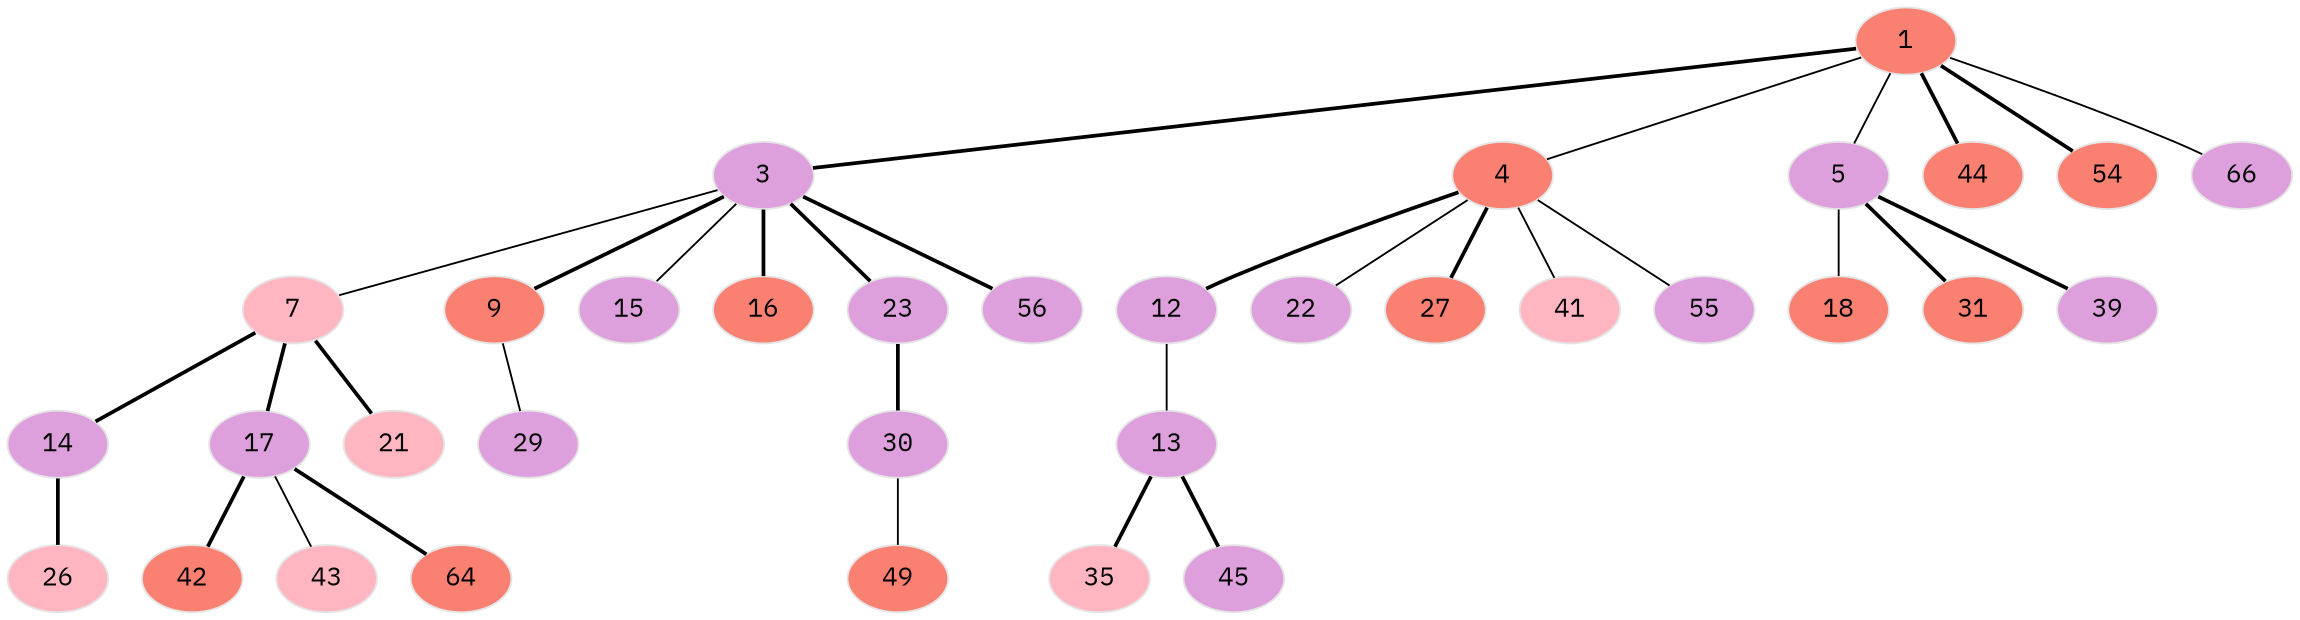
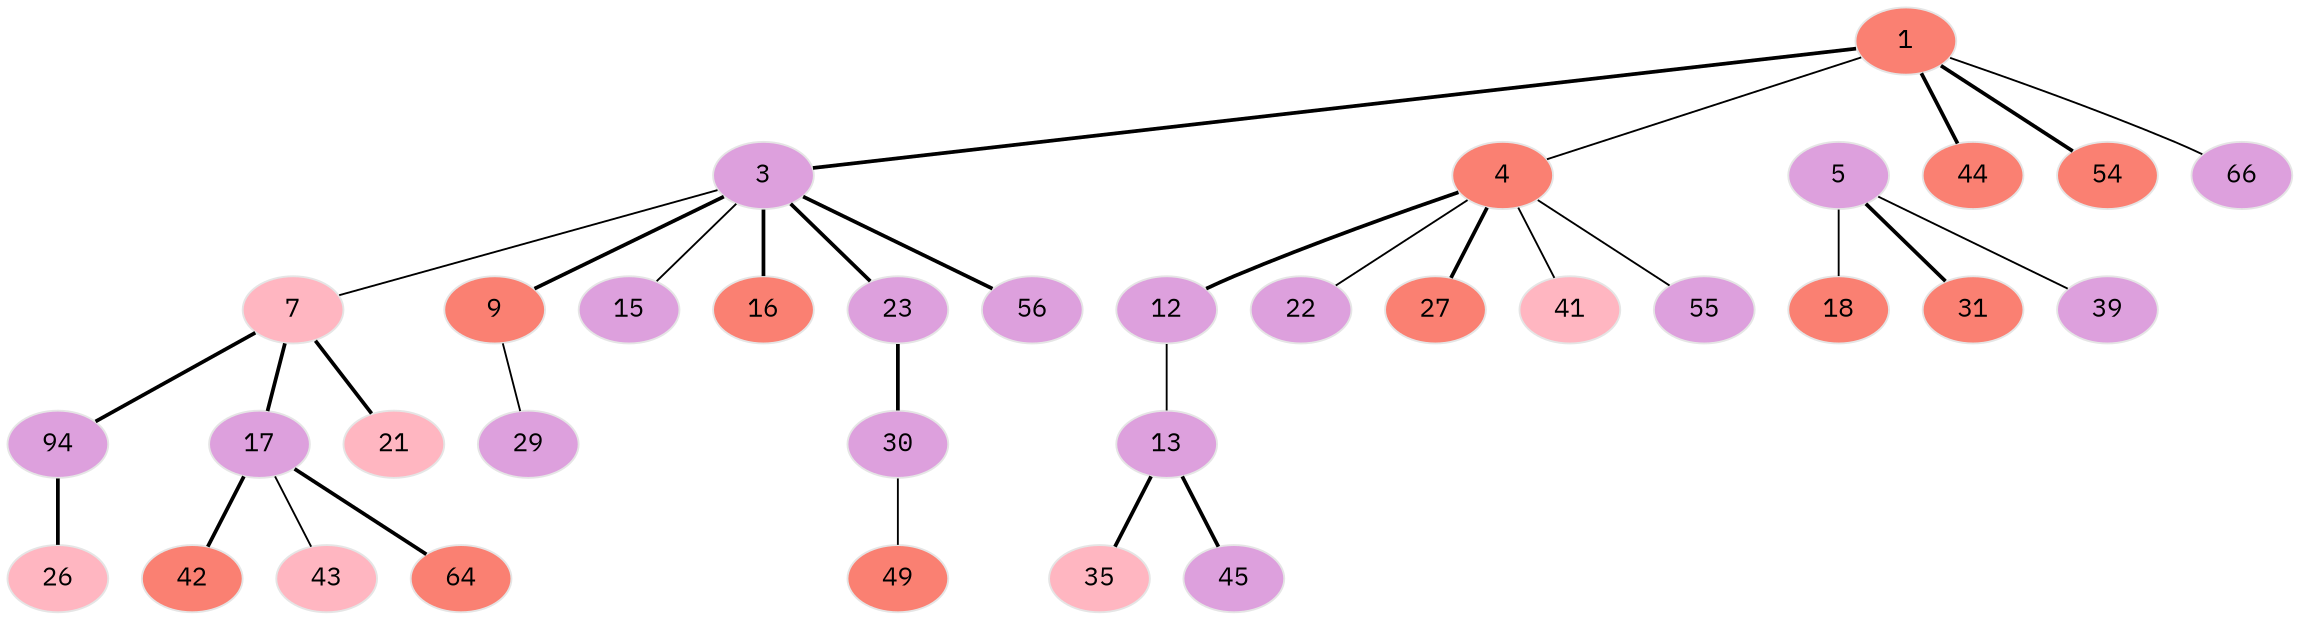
(1872, 108) -> none
(1973, 243) -> (1973, 243)
(58, 444) -> (58, 444)
